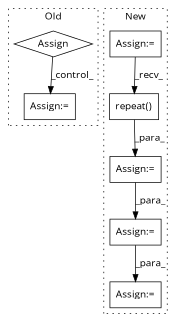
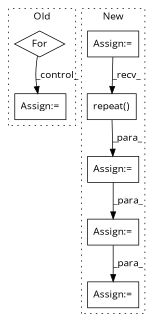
(53, 44) -> (40, 44)
